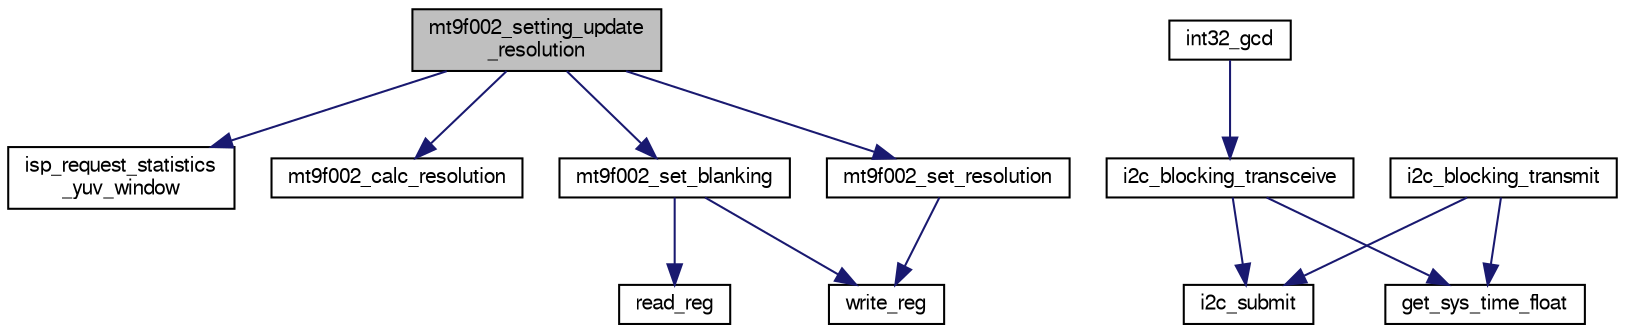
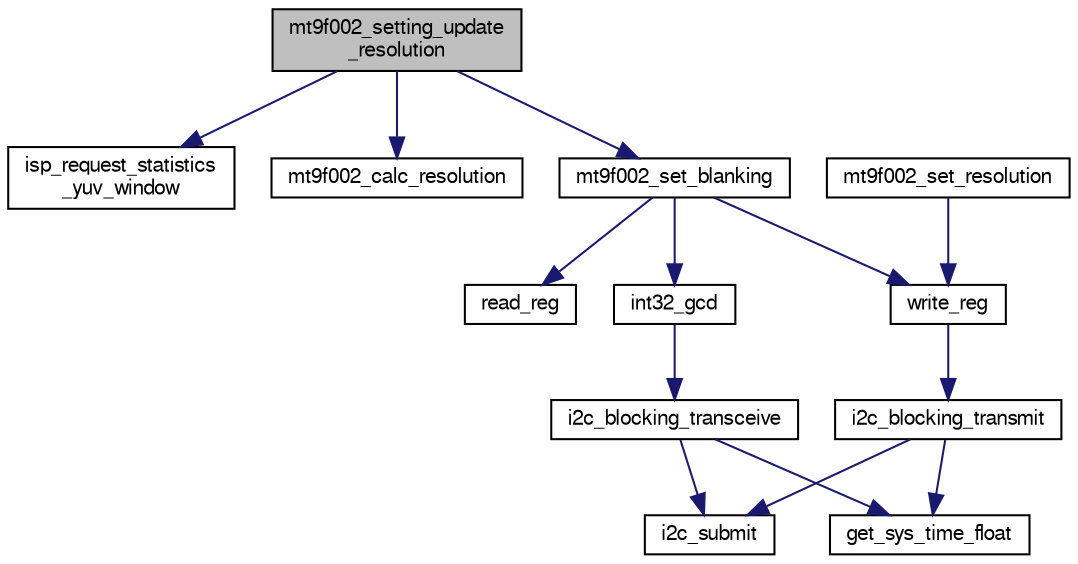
(750, 111) -> none
none -> (675, 231)
none -> (948, 352)
